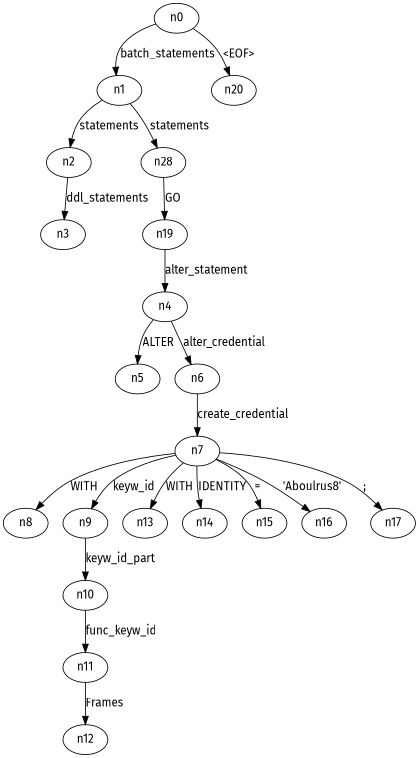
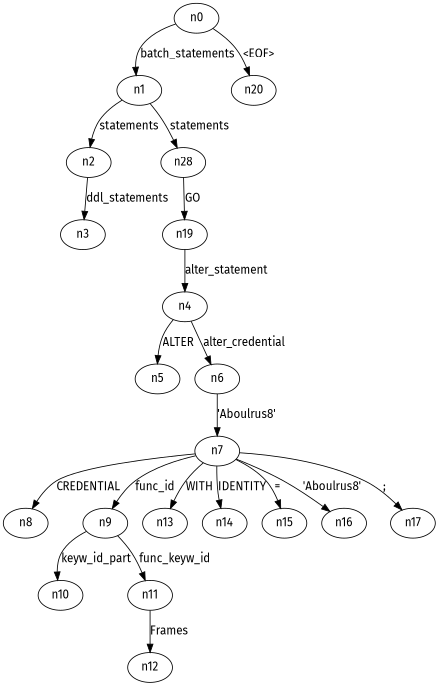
(243, 415) -> (247, 415)
(85, 487) -> (88, 487)
(134, 487) -> (155, 487)
(85, 627) -> (132, 553)
